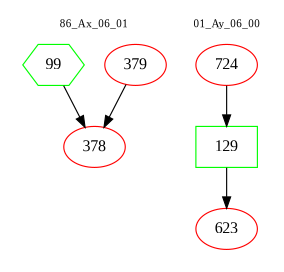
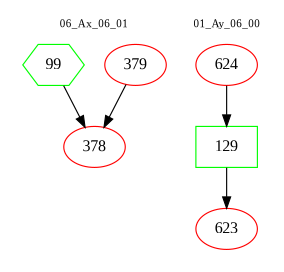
(95, 24) -> (95, 24)
(227, 65) -> (227, 65)
